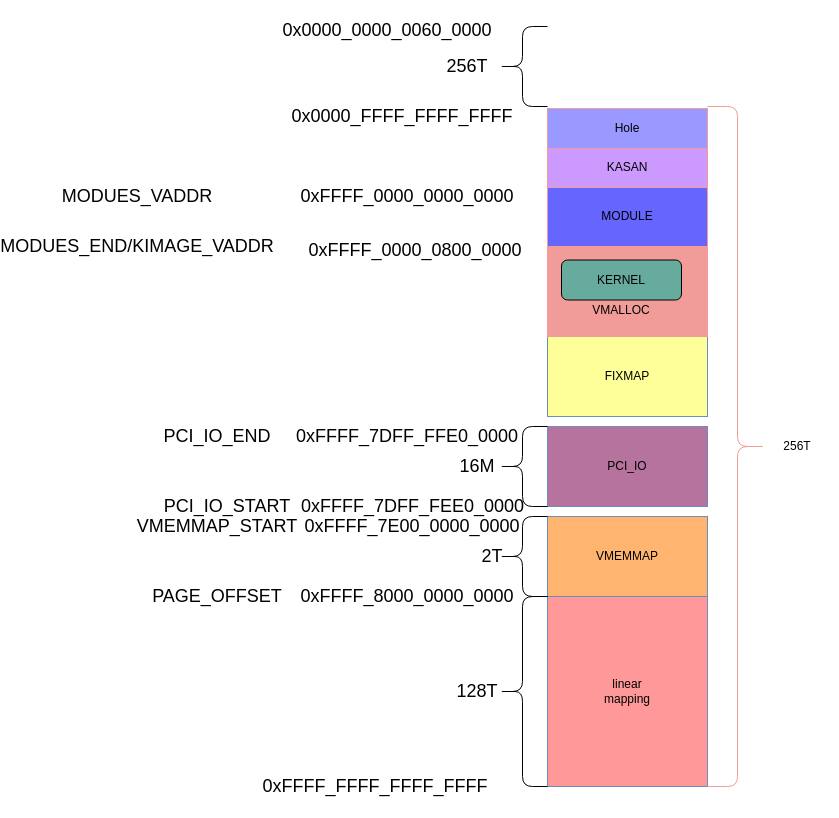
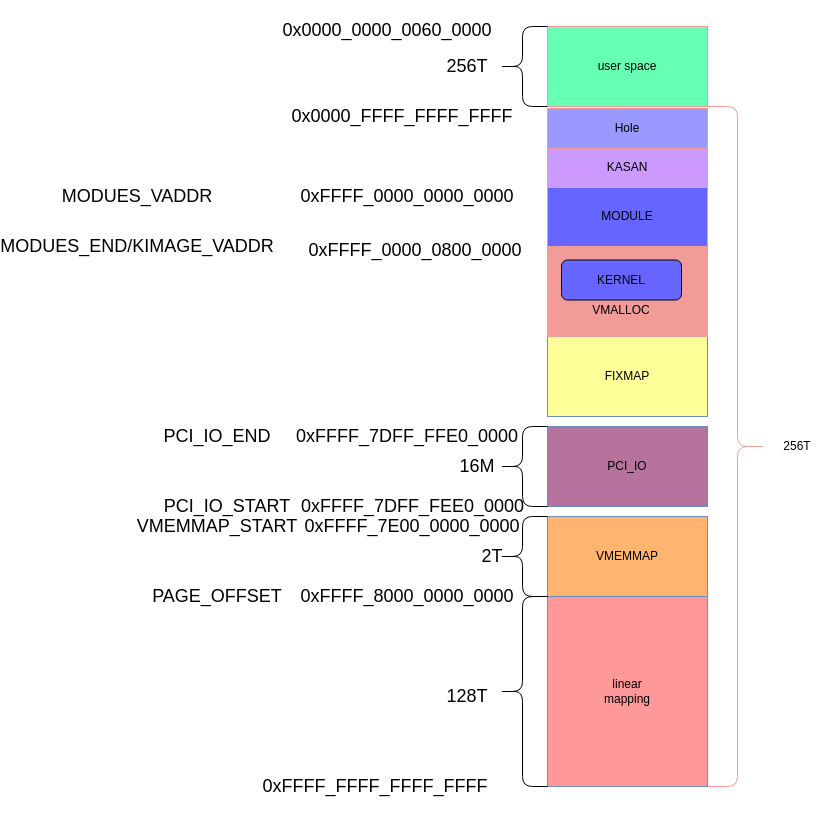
none -> (628, 67)
(622, 280) -> (622, 280)
(478, 692) -> (468, 697)
